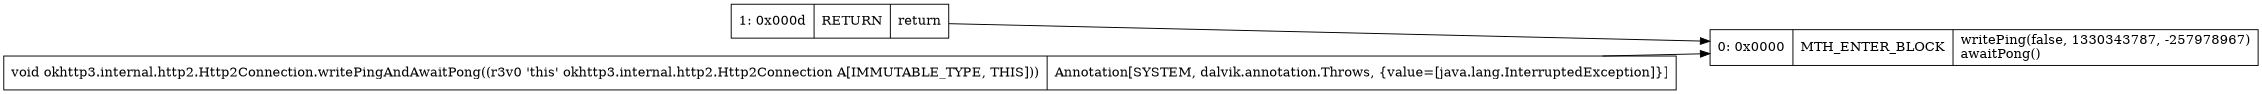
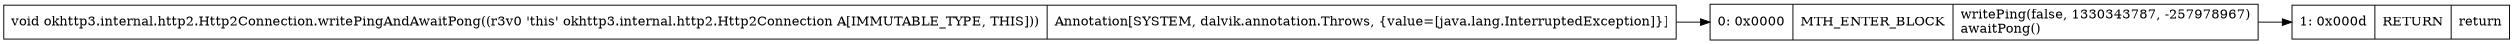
(1325, 32) -> (2270, 22)
